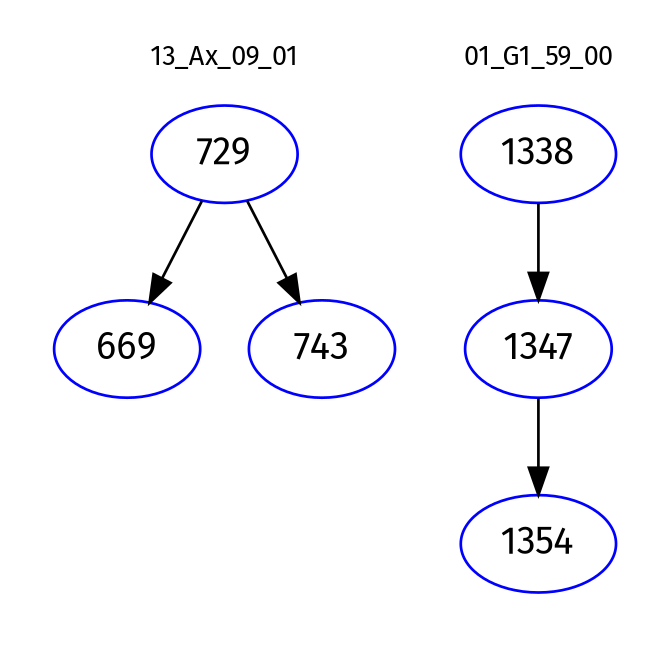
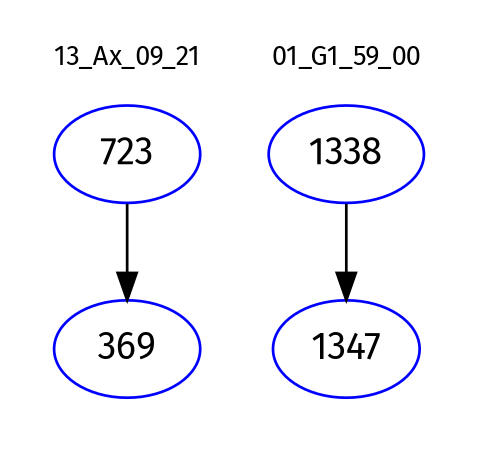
(225, 58) -> (129, 58)
(225, 154) -> (127, 154)
(127, 349) -> (127, 349)
(322, 349) -> none
(538, 544) -> none
